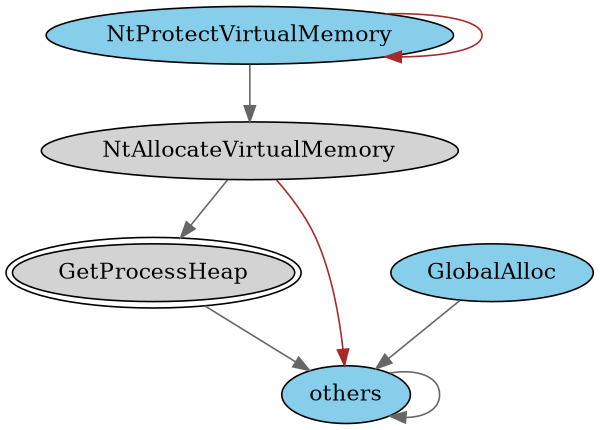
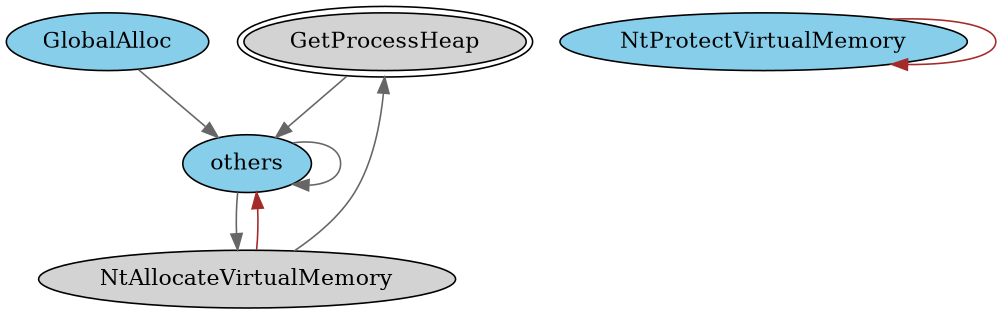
(250, 85) -> (236, 213)
